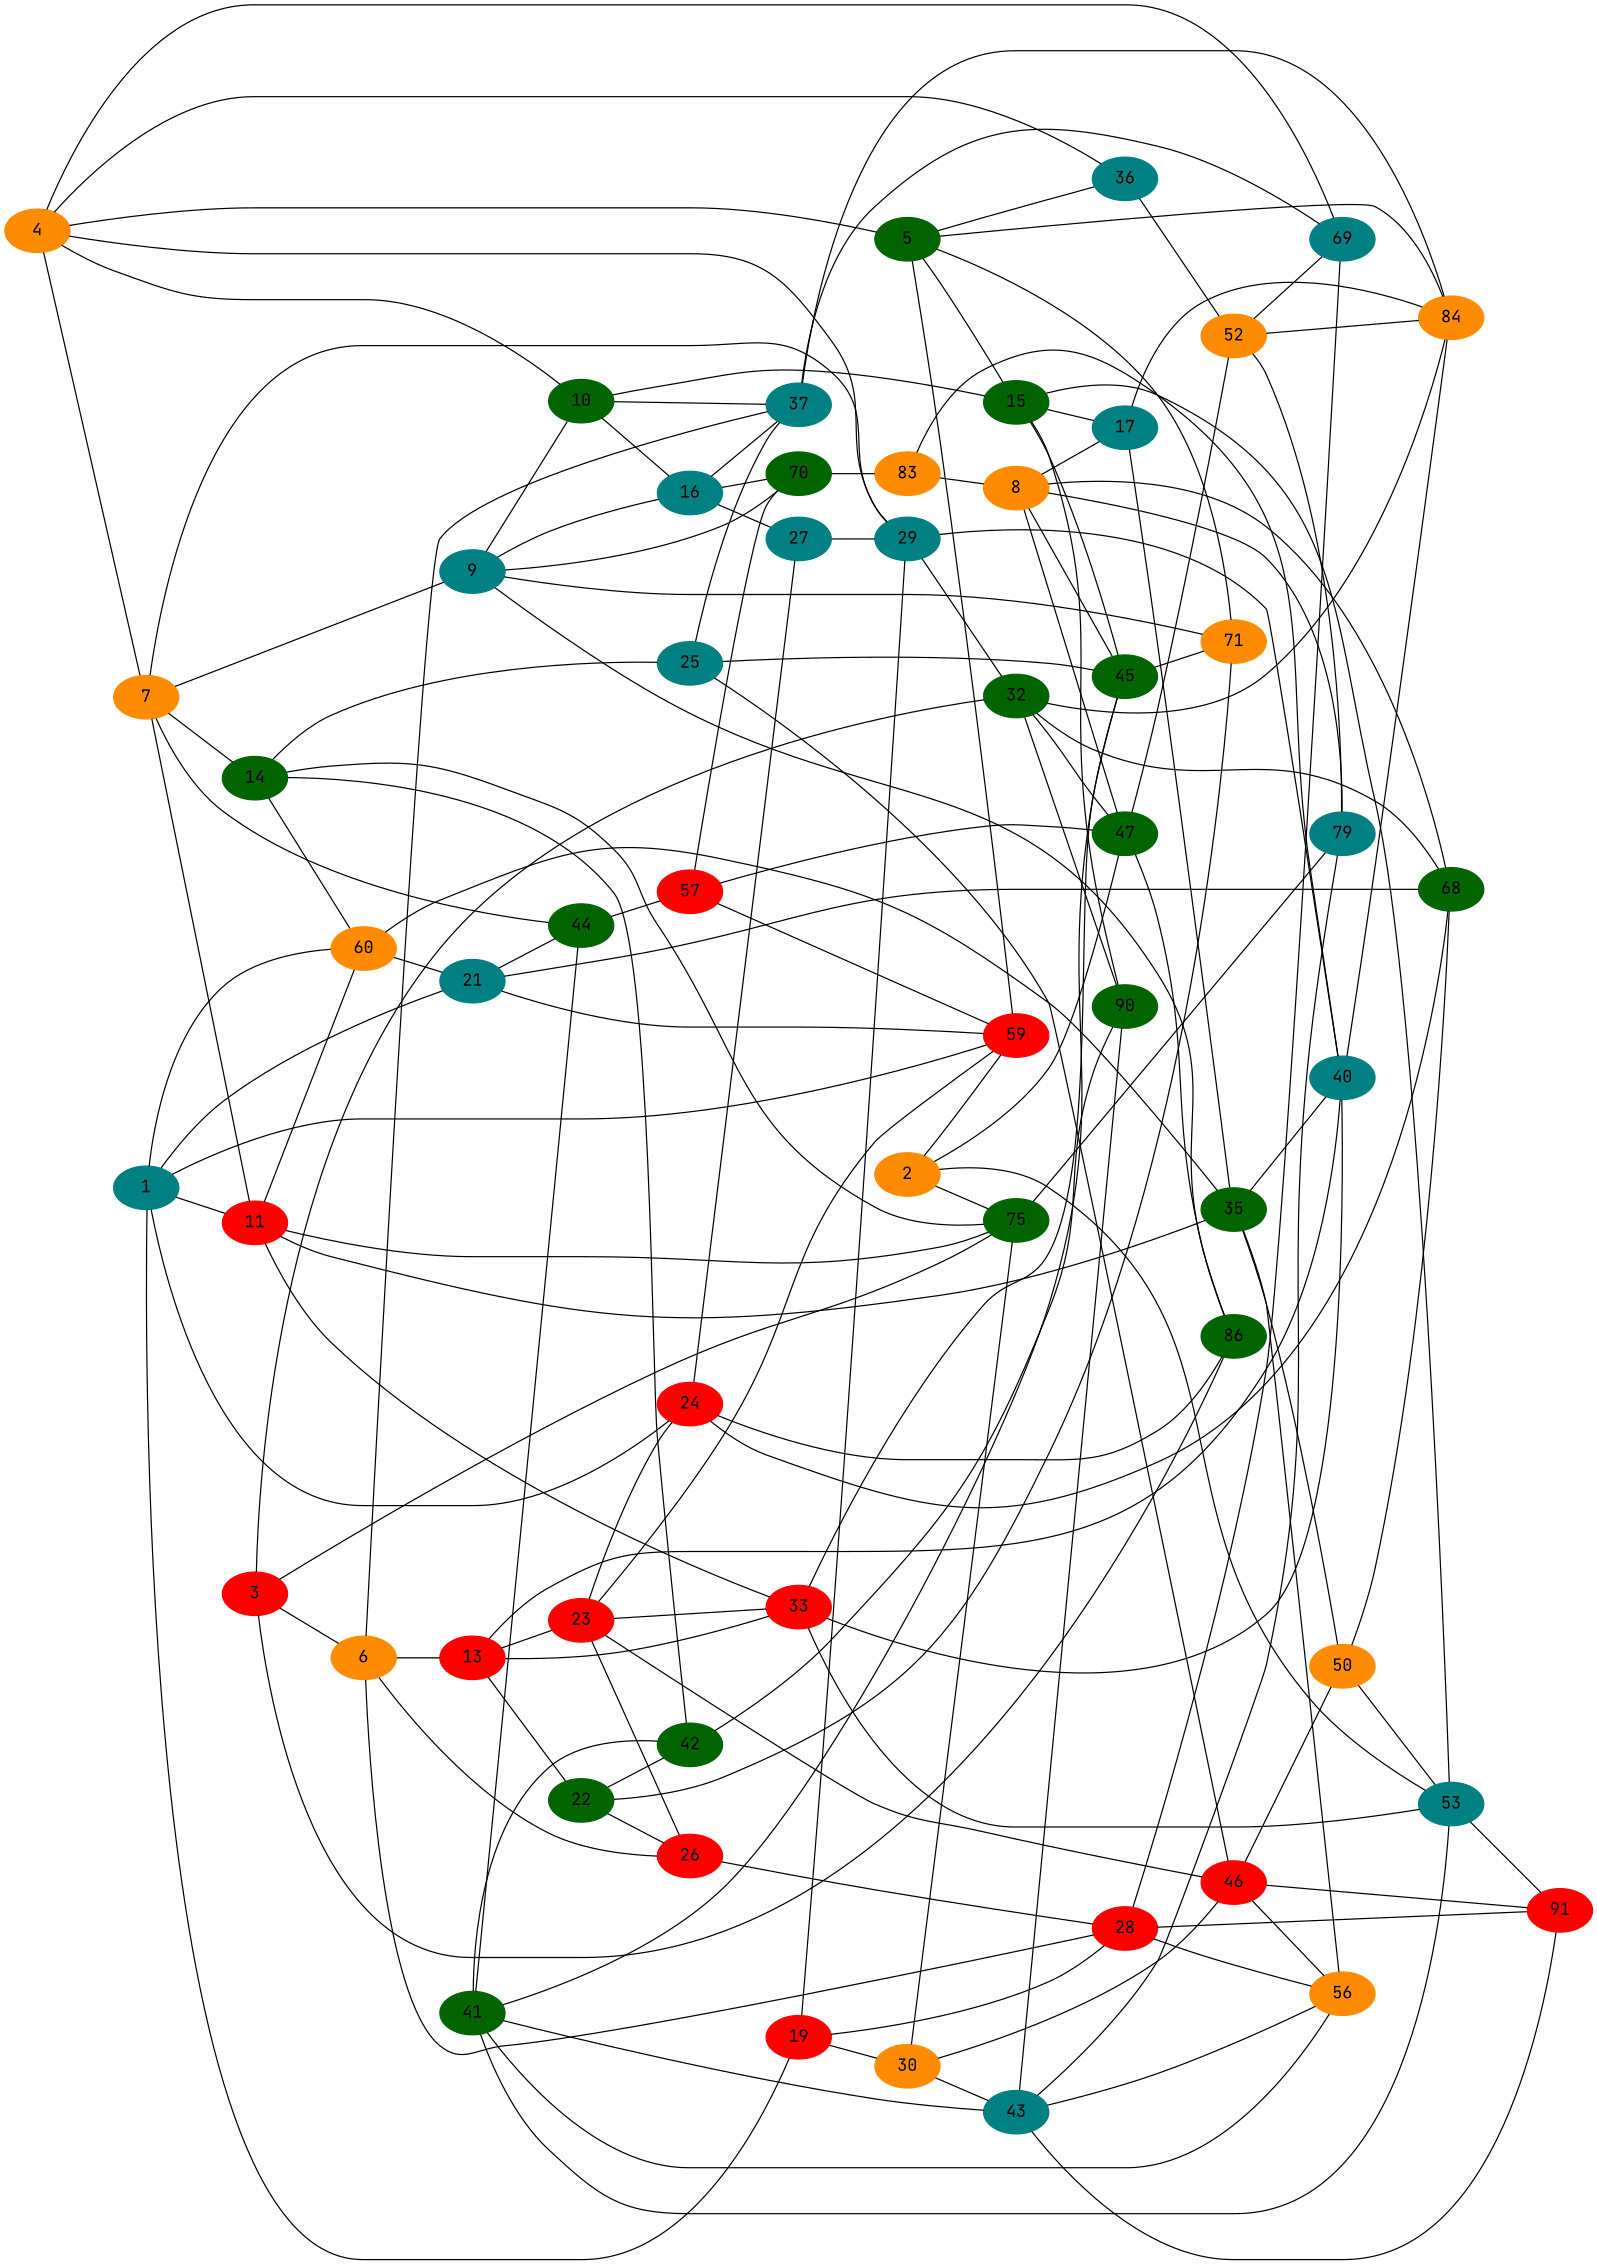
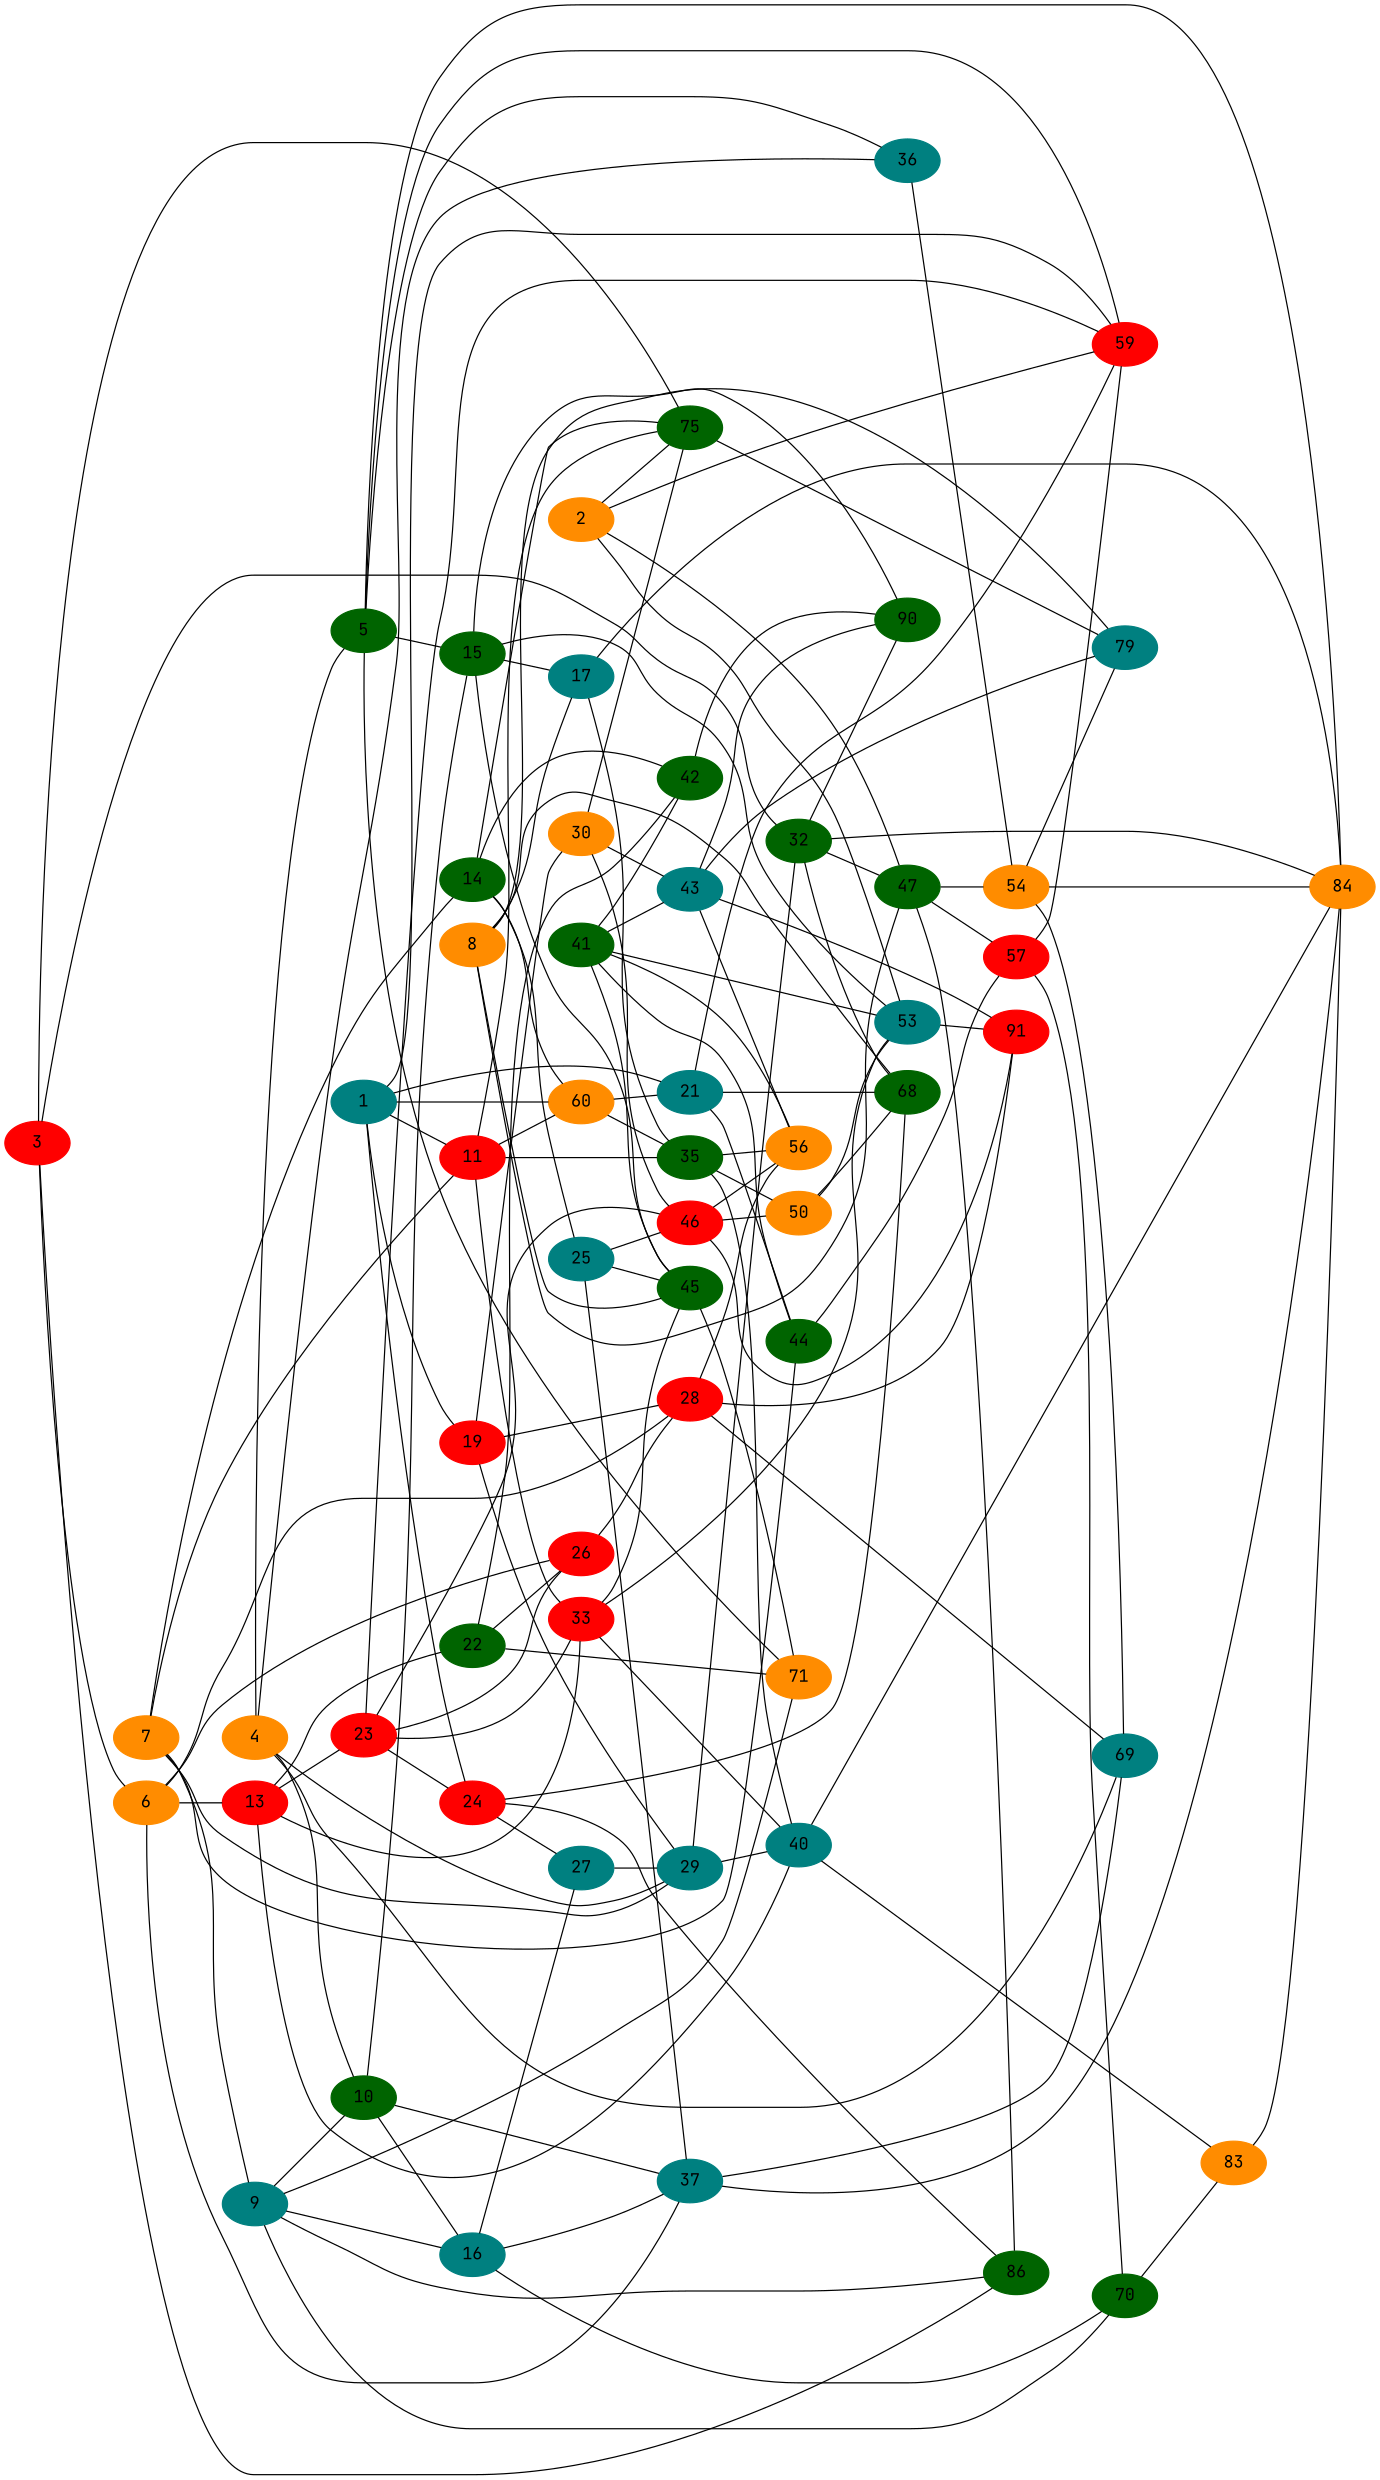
(1234, 336) -> (1016, 887)
(92, 464) -> none
(962, 481) -> (1319, 1530)
